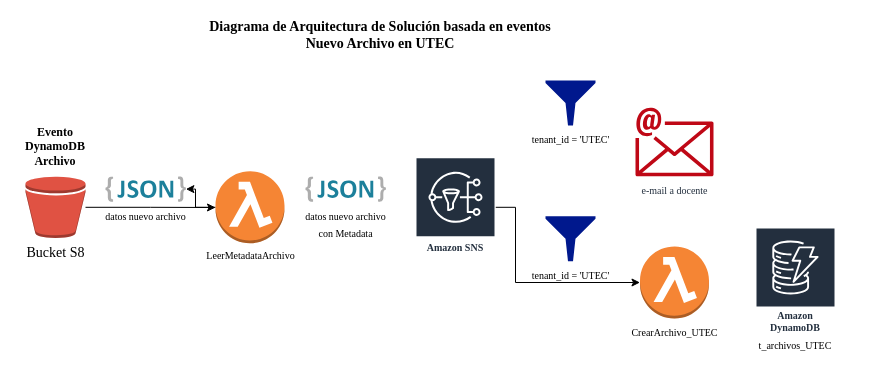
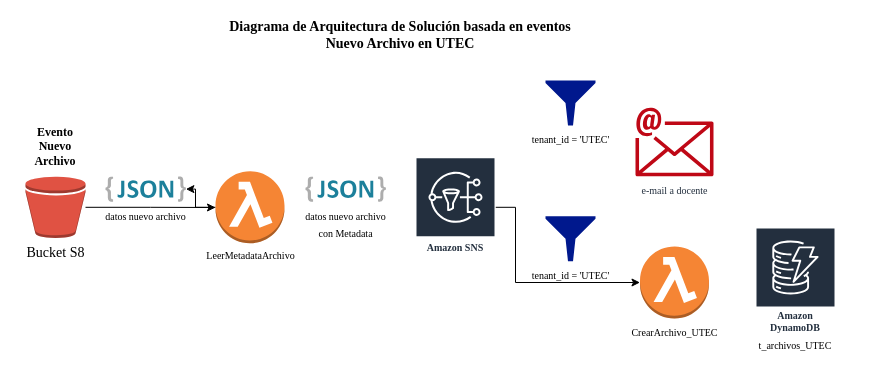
(381, 36) -> (401, 36)
(56, 147) -> (56, 147)
